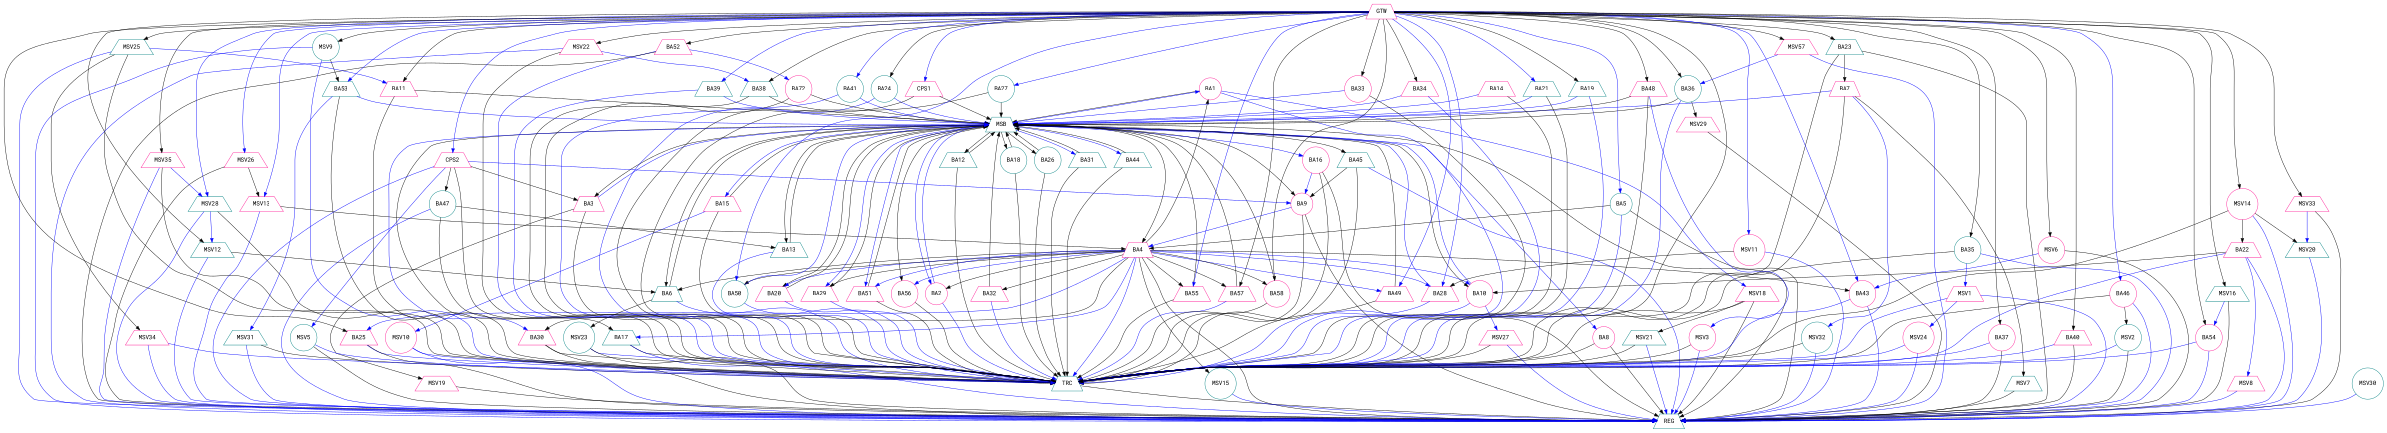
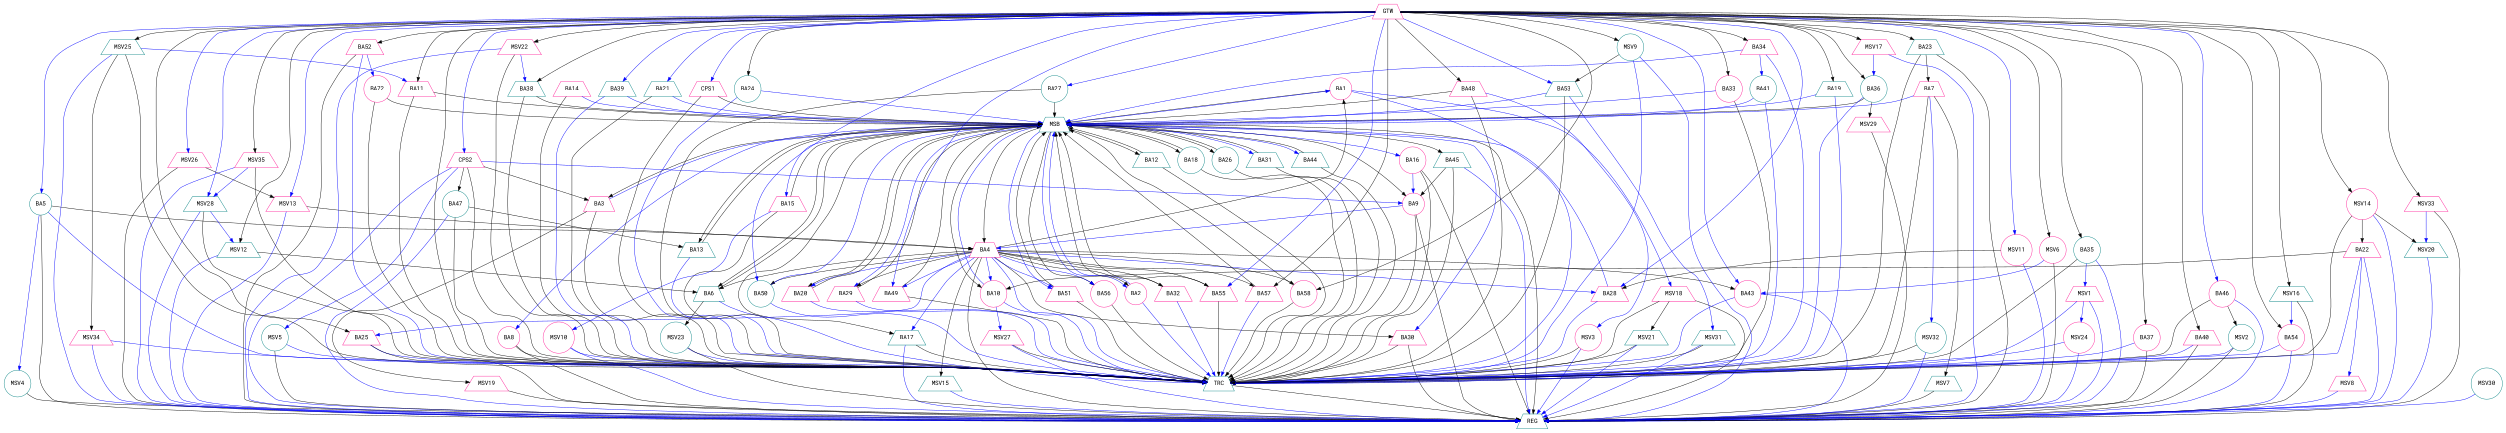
(1105, 16) -> (1761, 63)
(1796, 47) -> (1874, 47)
none -> (18, 384)
(1221, 384) -> (940, 384)
